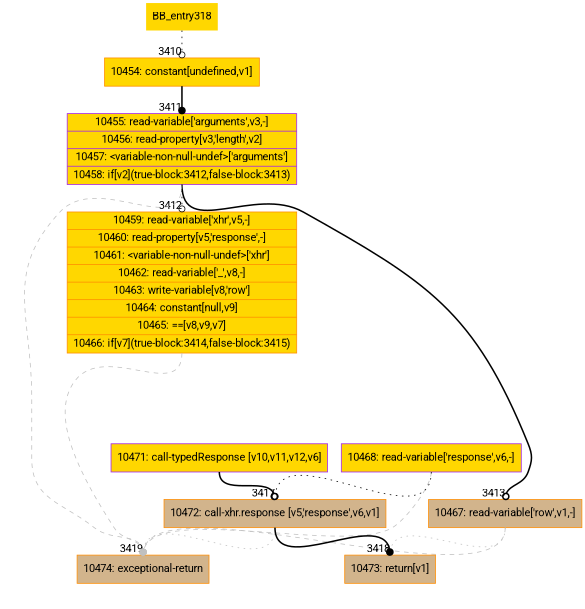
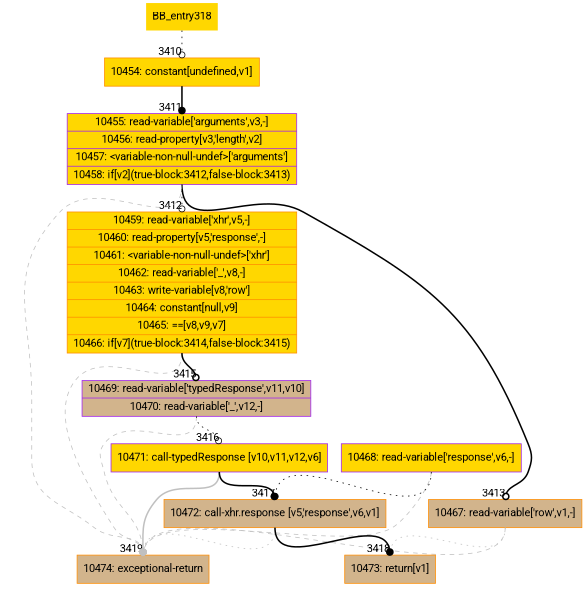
none -> (196, 398)
(244, 486) -> (244, 486)
none -> (165, 493)
